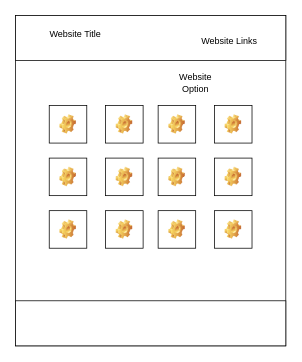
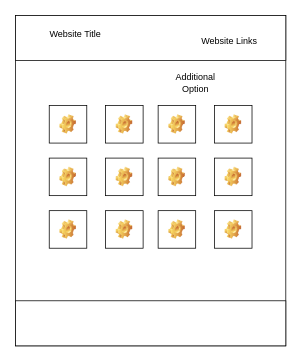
(195, 83) -> (195, 83)
